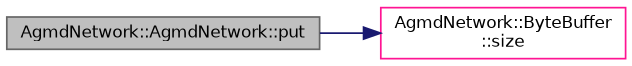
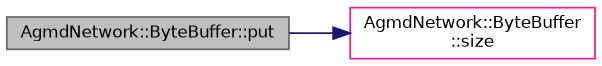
(163, 33) -> (148, 33)
